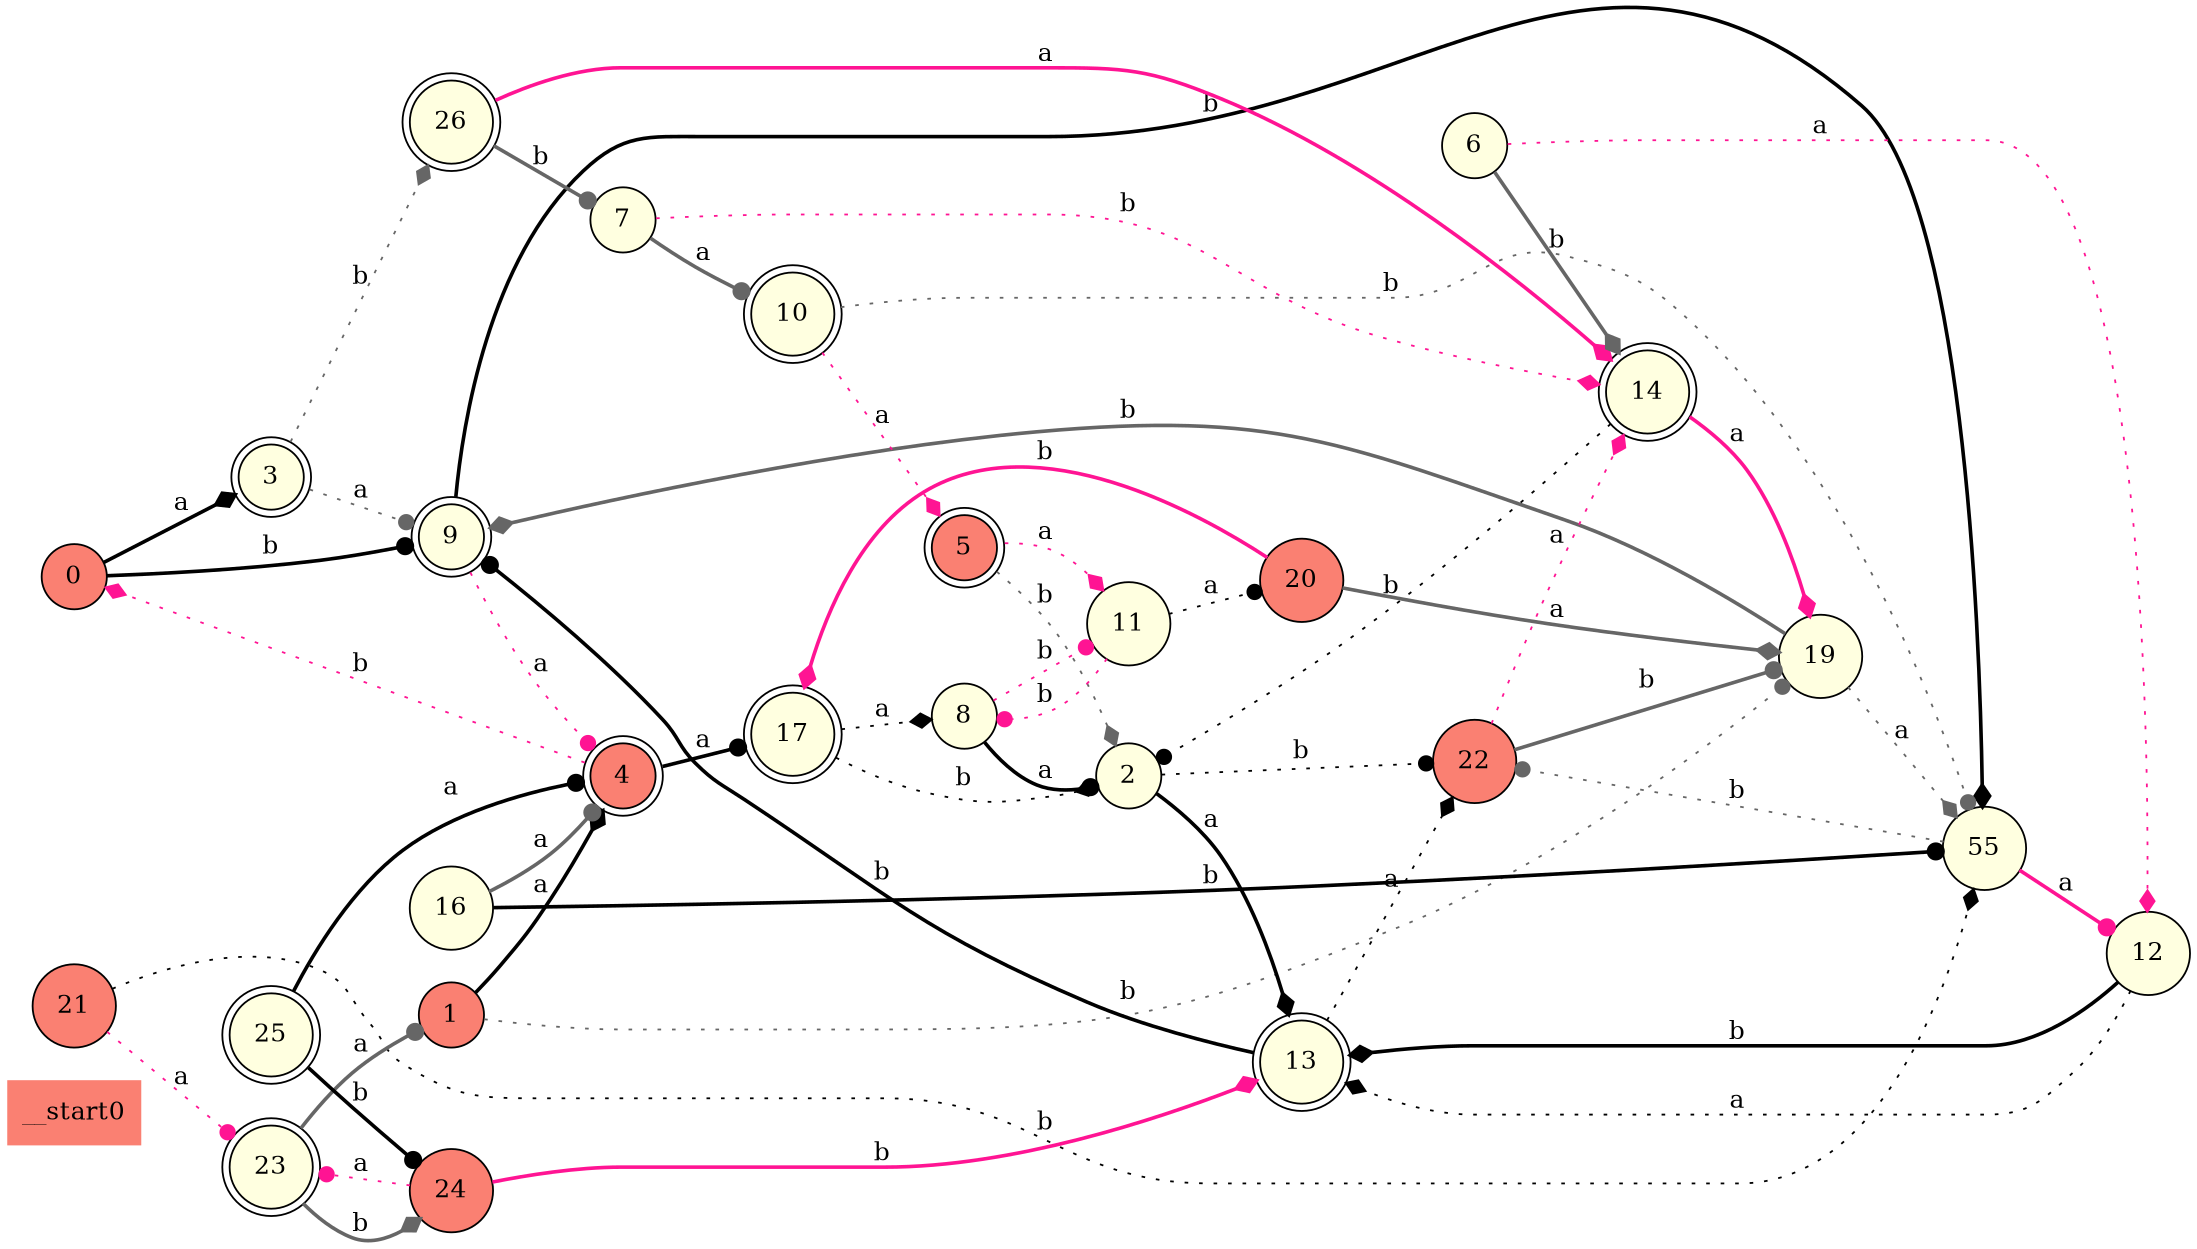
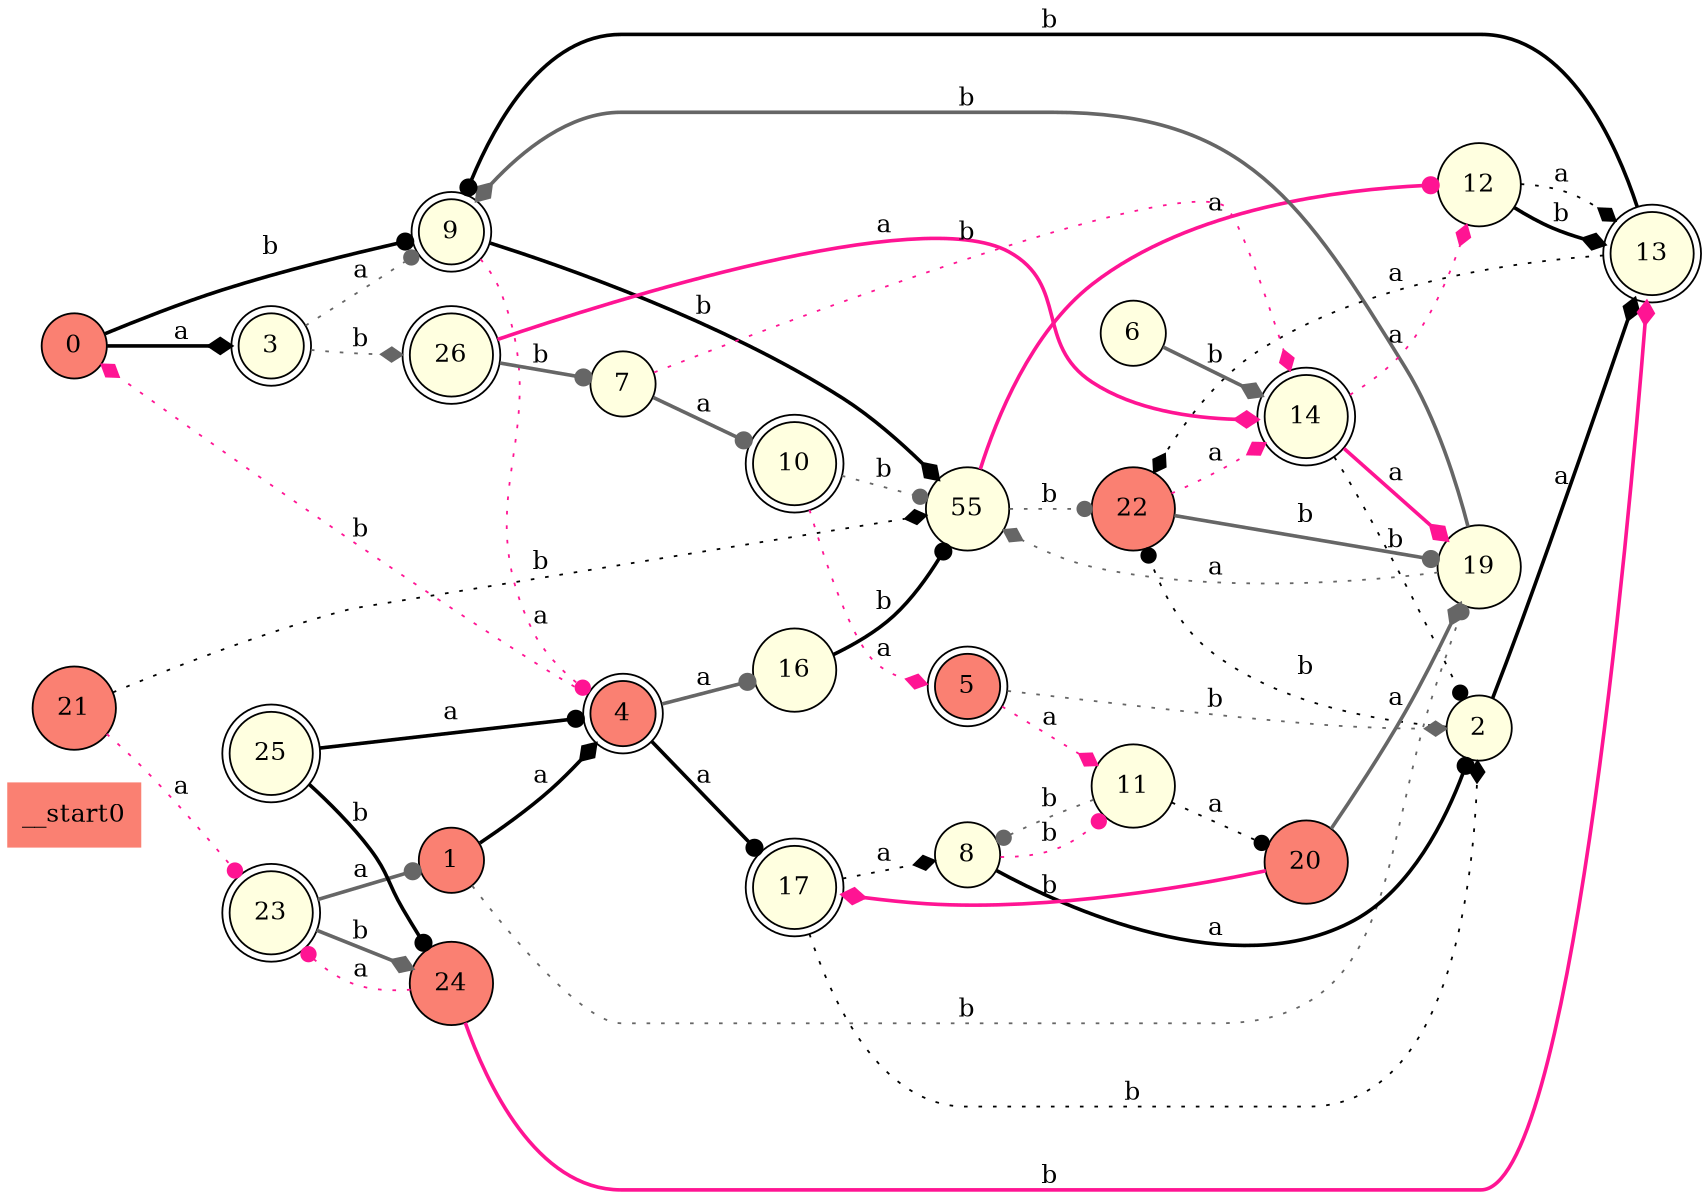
(2084, 257) -> (1419, 331)
(1067, 701) -> (1051, 816)
(542, 860) -> (701, 694)
